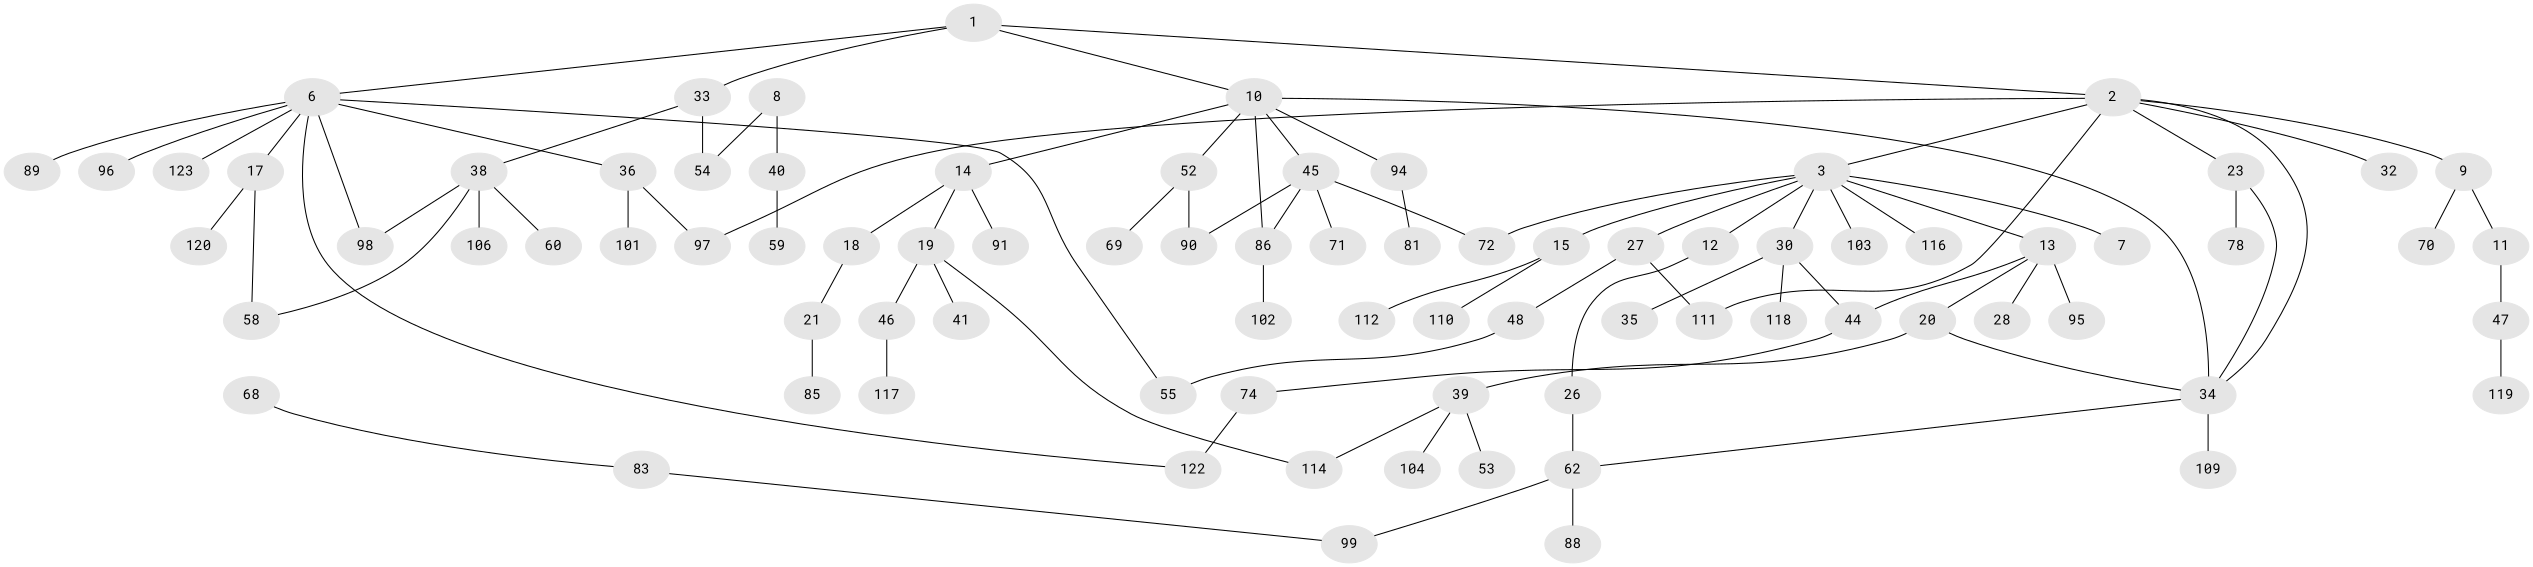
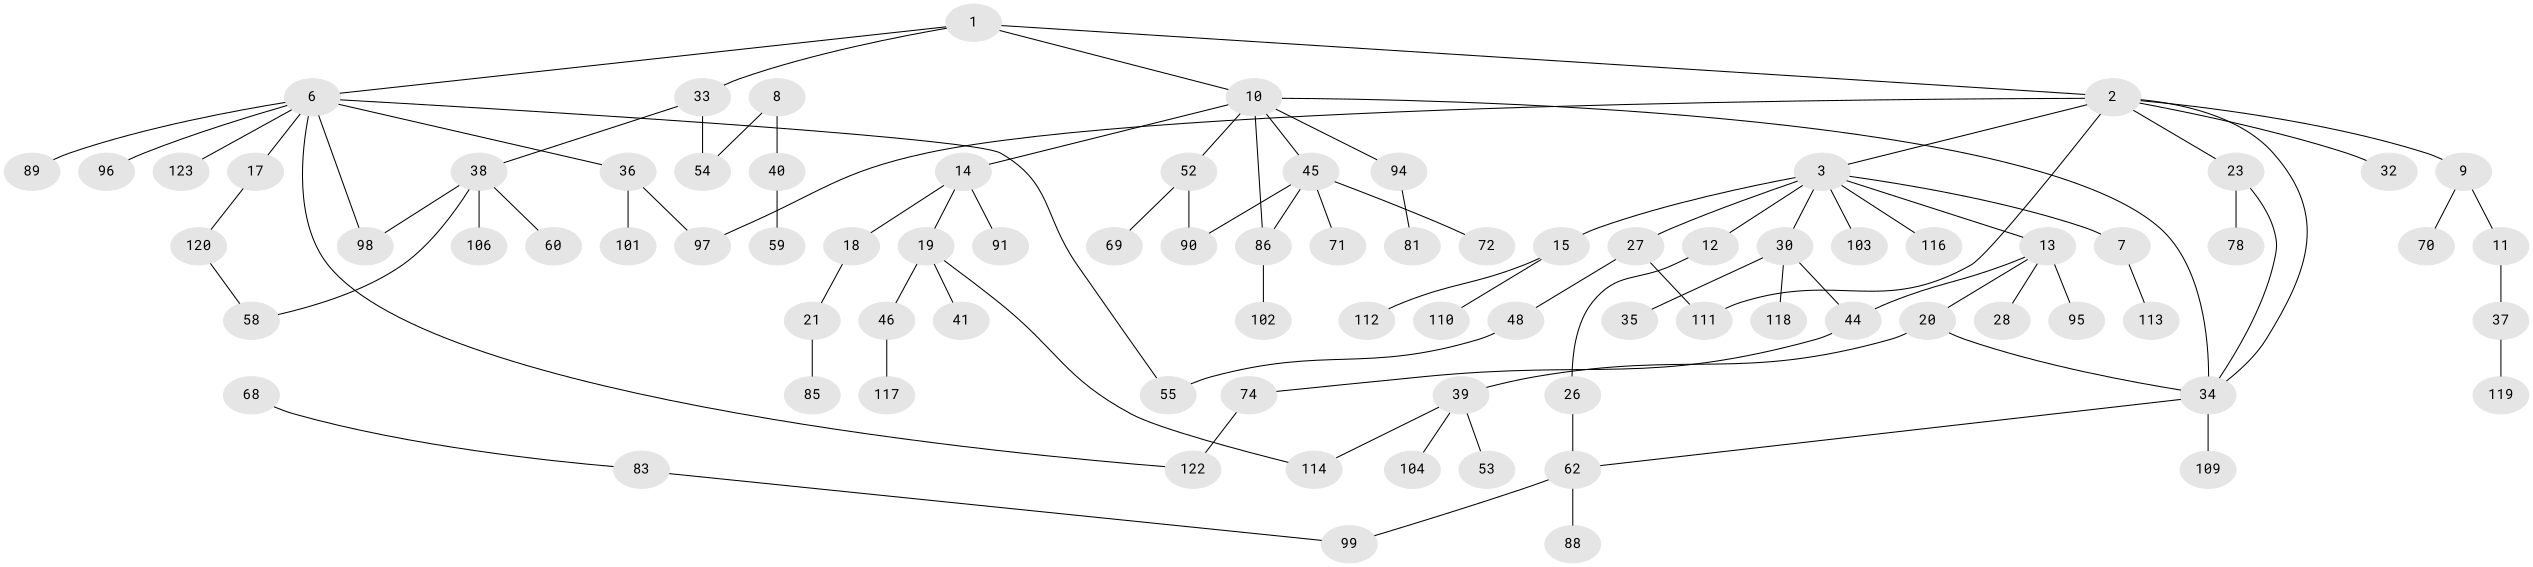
(1650, 197) -> none
(254, 246) -> (225, 284)
none -> (2151, 321)
(2501, 321) -> (2501, 321)
